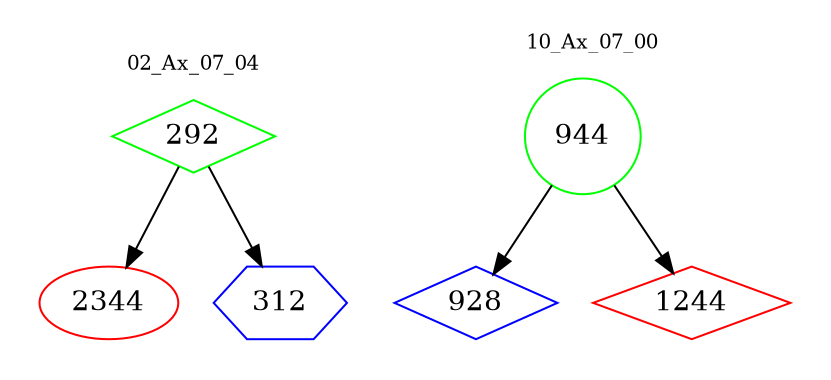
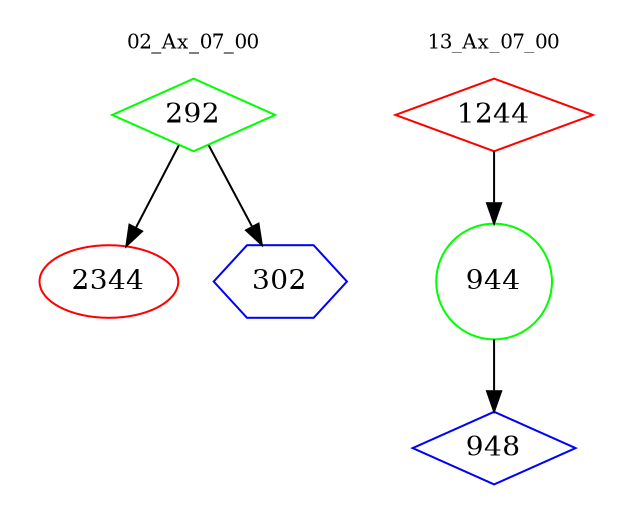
(593, 43) -> (494, 43)
(194, 65) -> (194, 43)
(638, 221) -> (494, 177)
(280, 303) -> (280, 282)
(476, 303) -> (494, 448)
